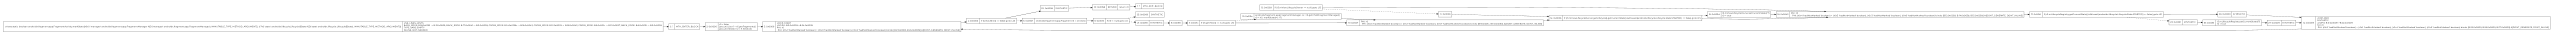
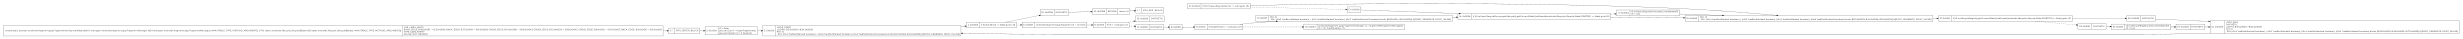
(1358, 19) -> none
